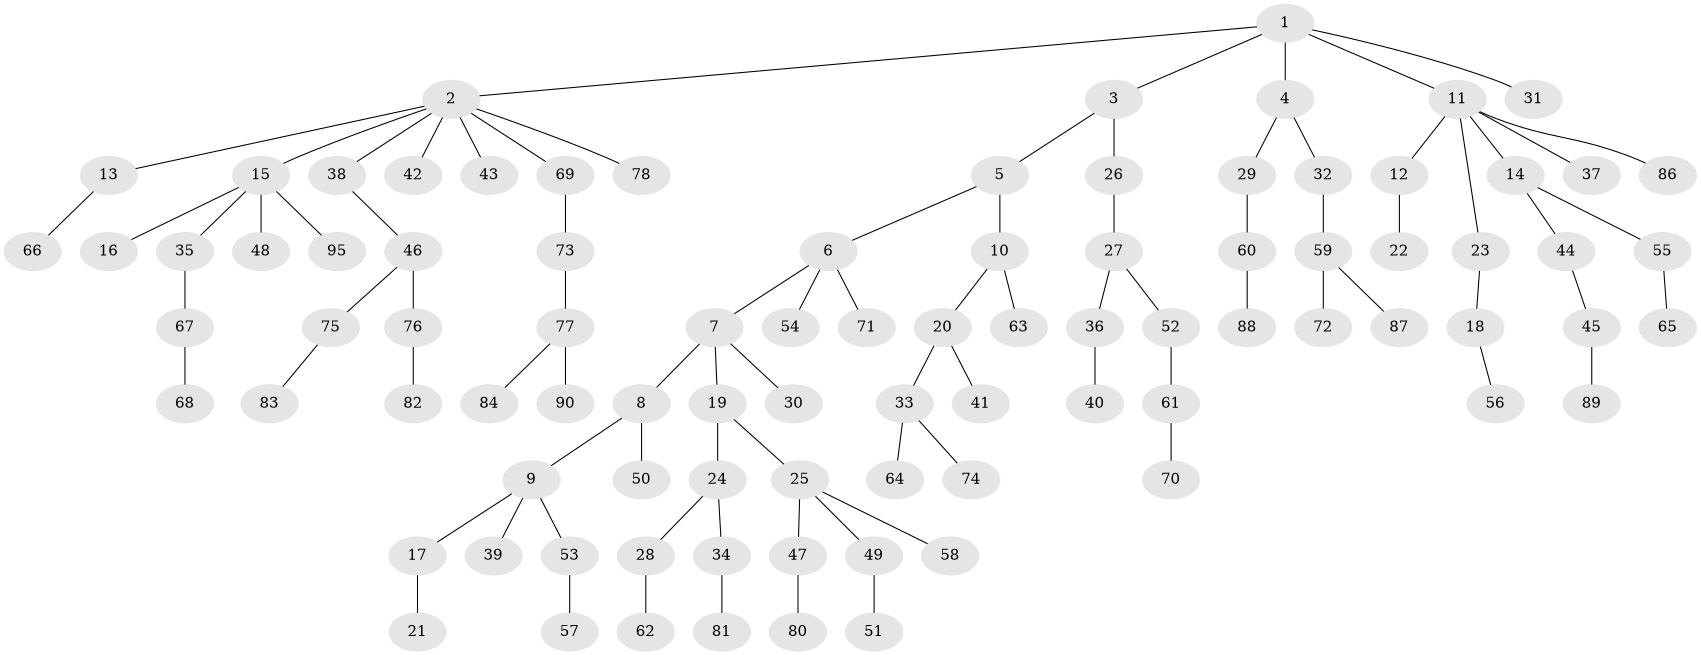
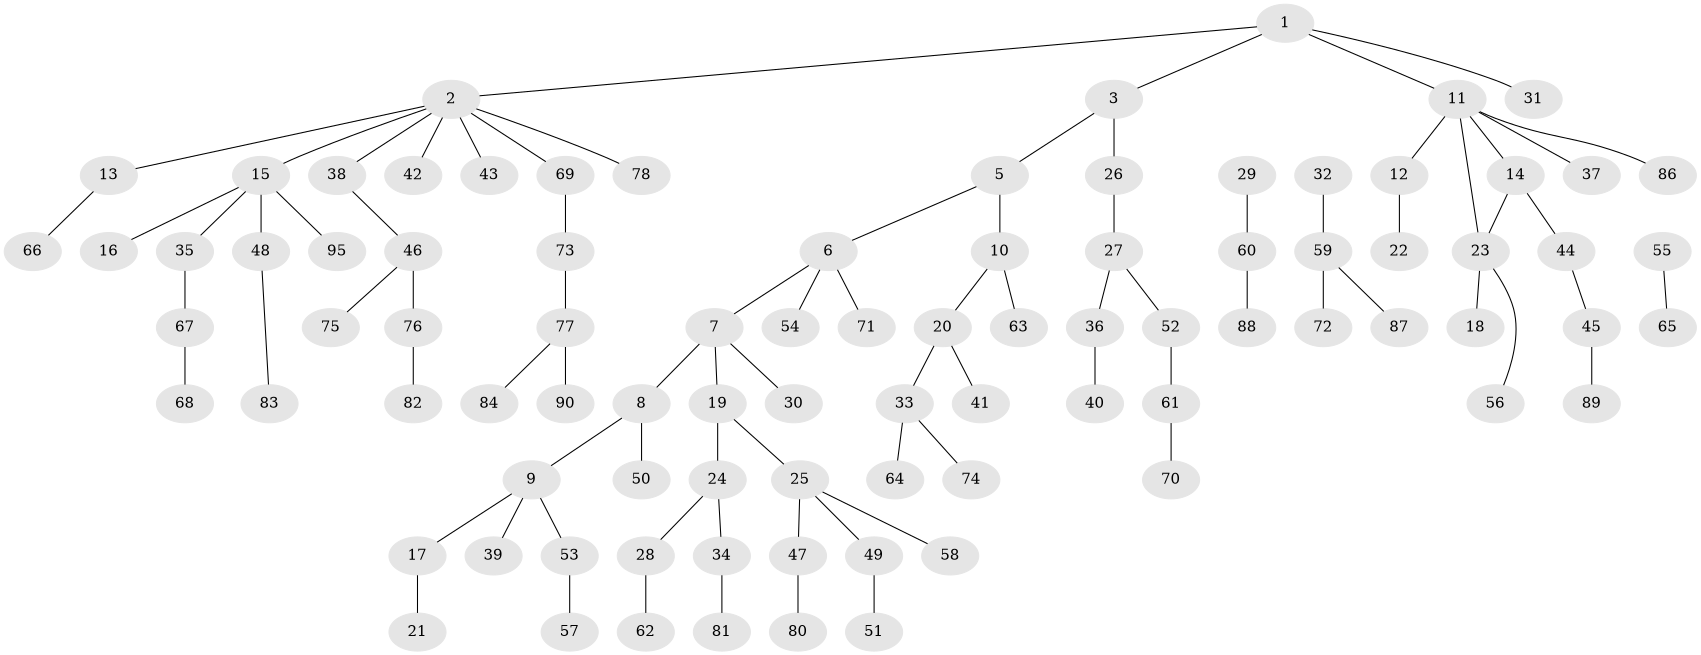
(1285, 99) -> none
(1589, 213) -> (1498, 214)
(300, 366) -> (265, 328)
(1486, 366) -> (1516, 325)
